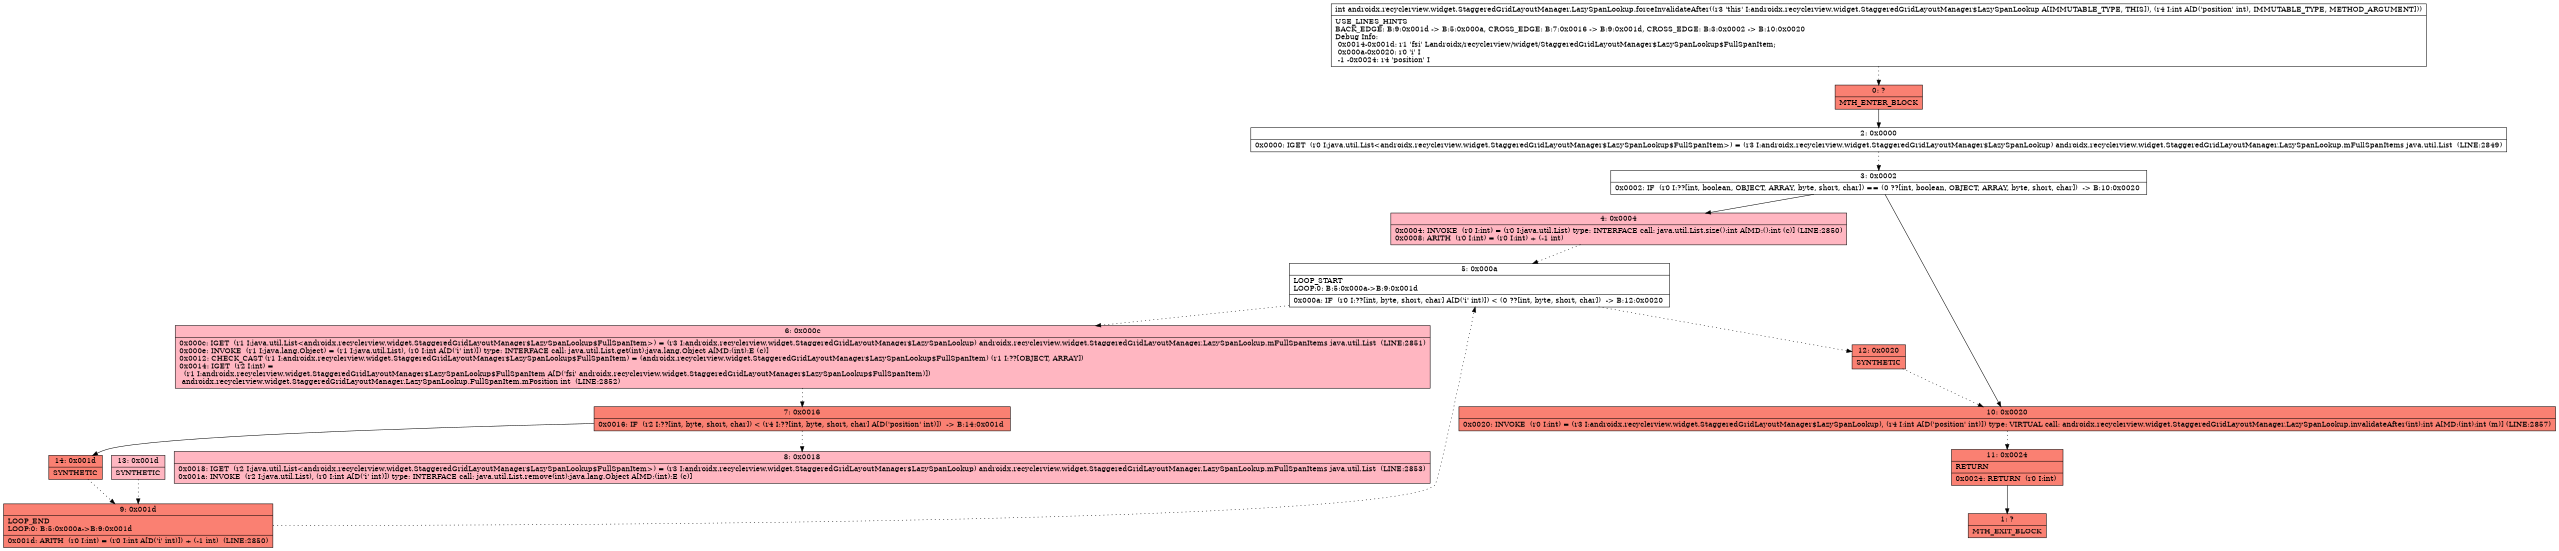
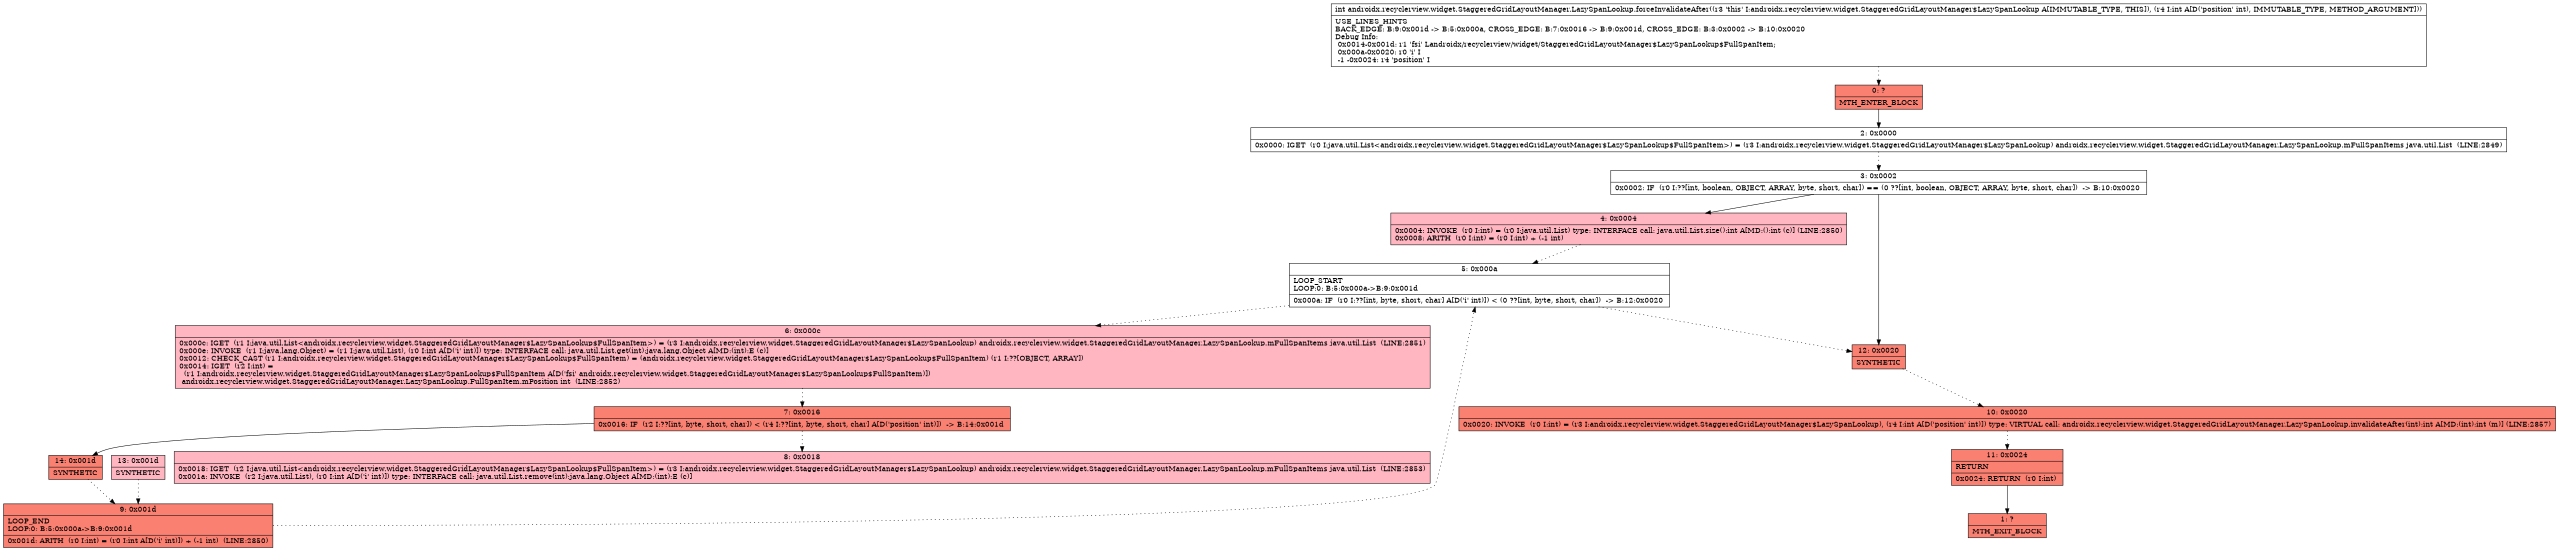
(1942, 298) -> (1879, 267)
